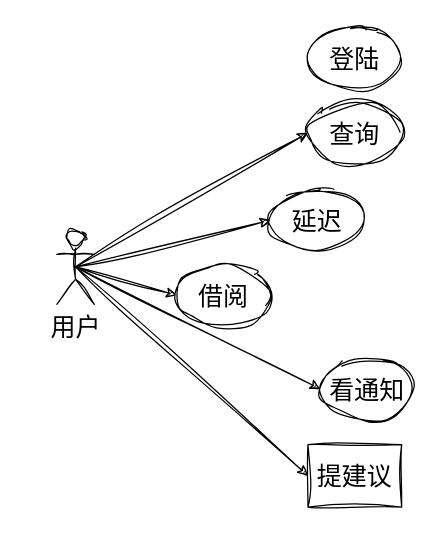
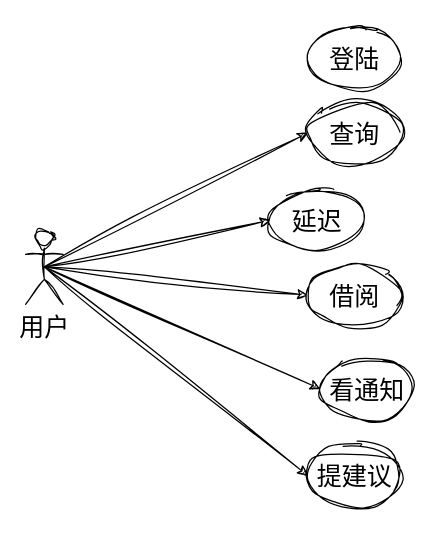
(76, 267) -> (44, 267)
(224, 295) -> (355, 295)
(355, 476) -> (355, 476)
